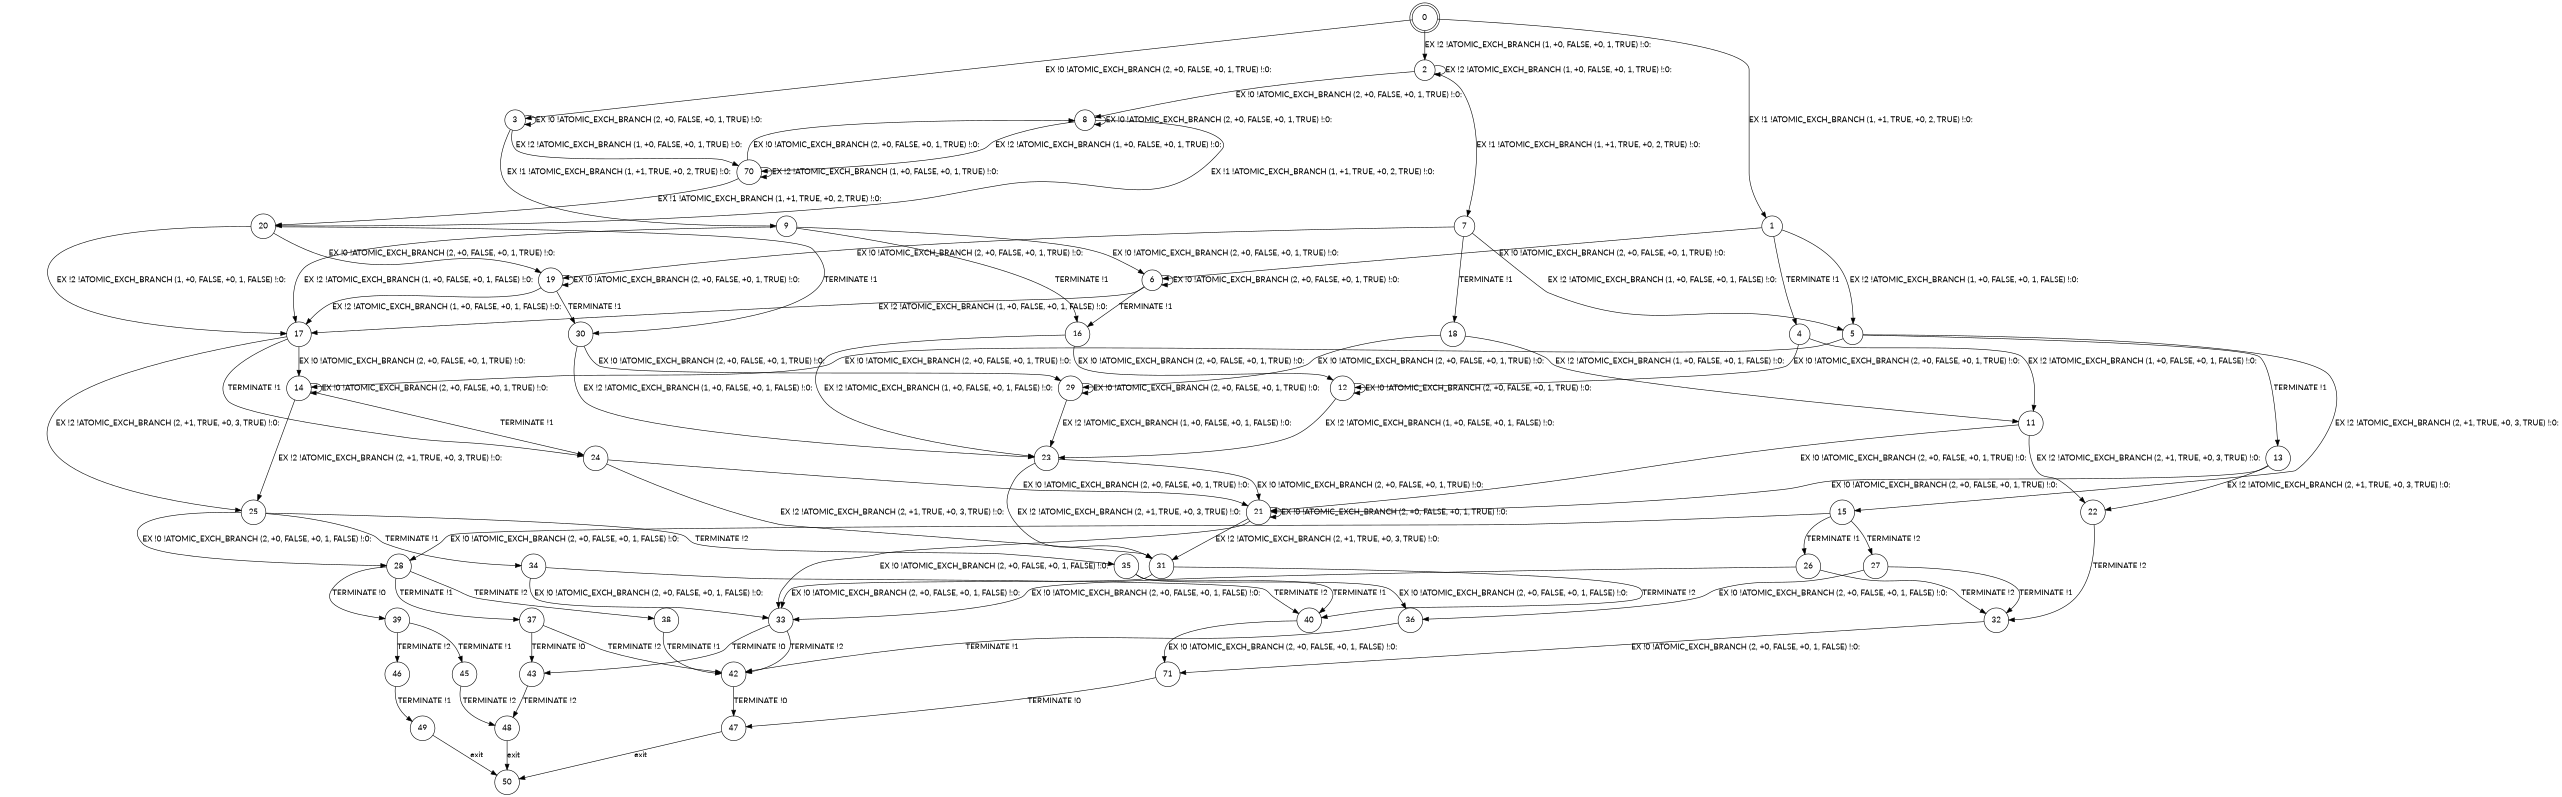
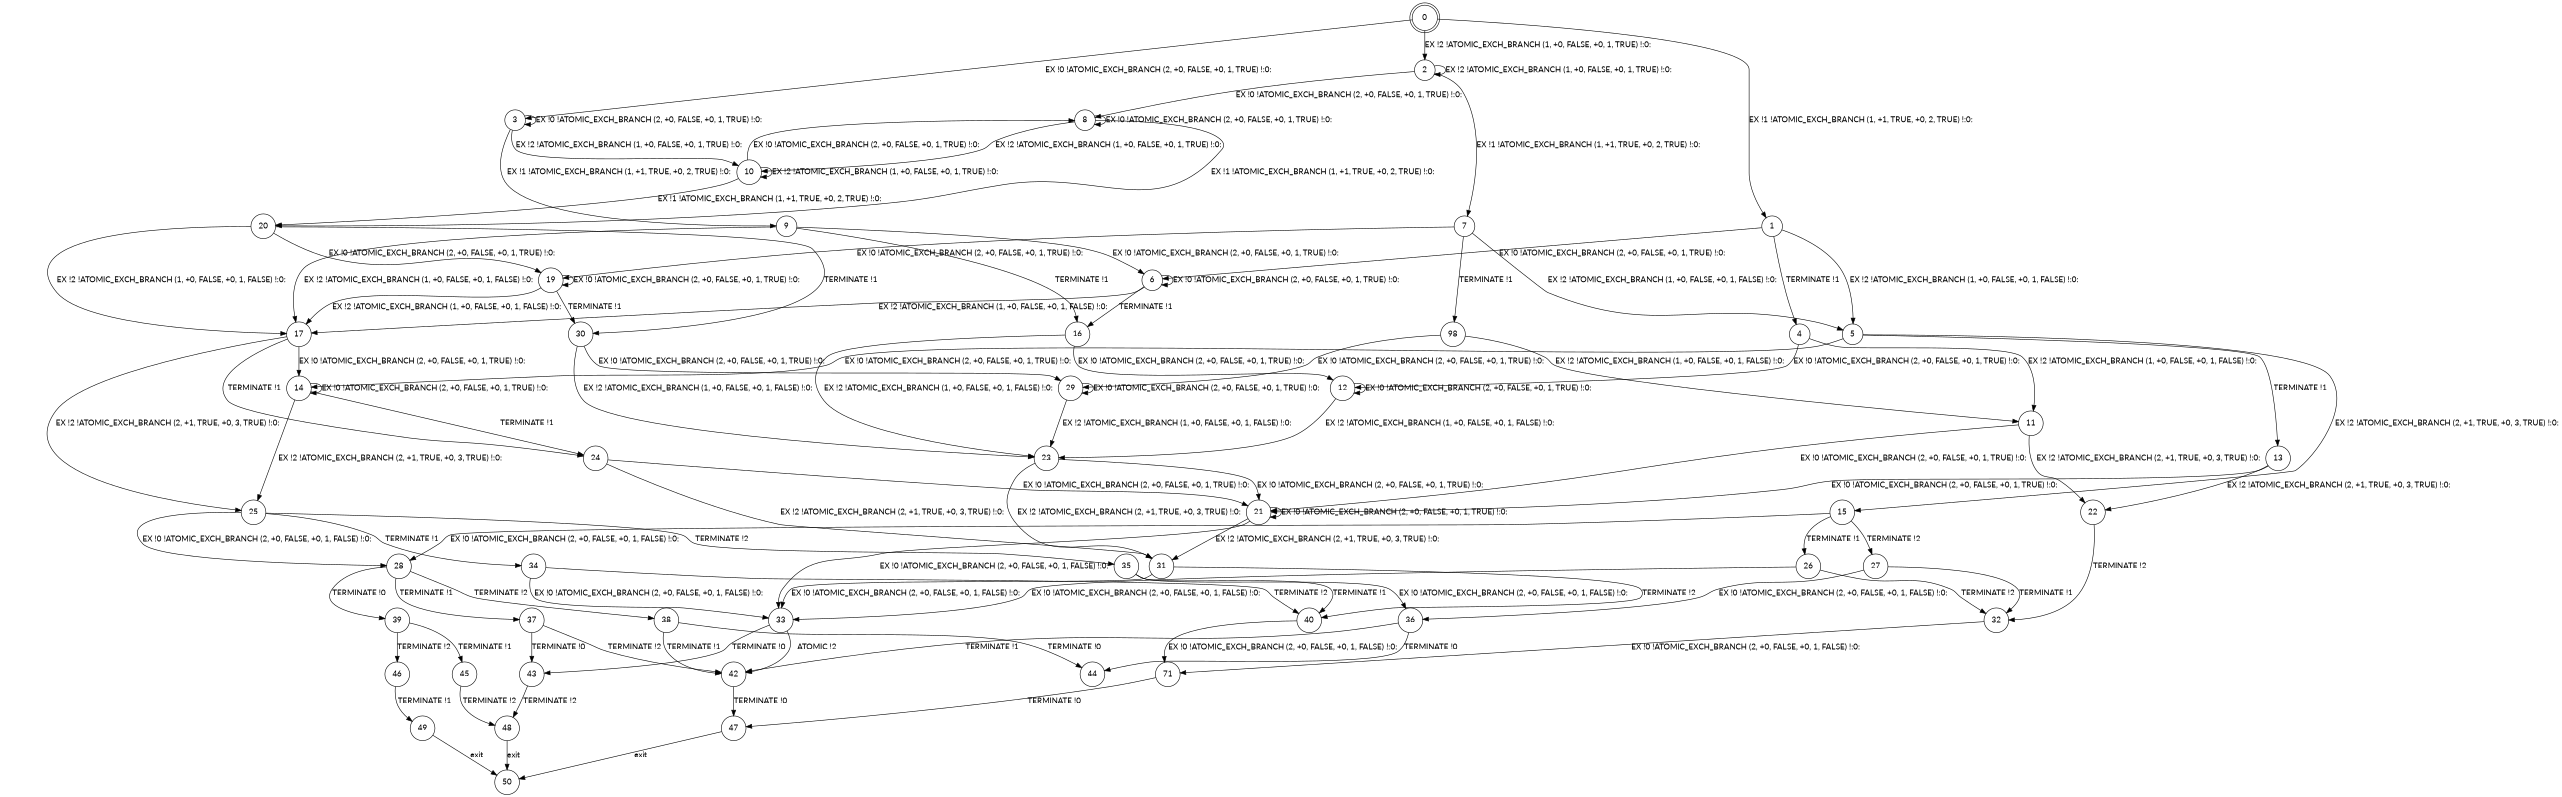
(749, 172) -> (749, 172)
(1453, 334) -> (1453, 334)
(817, 647) -> (817, 647)
none -> (1092, 674)
